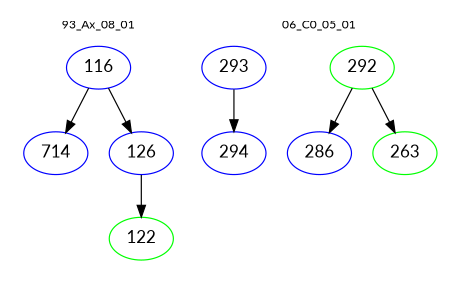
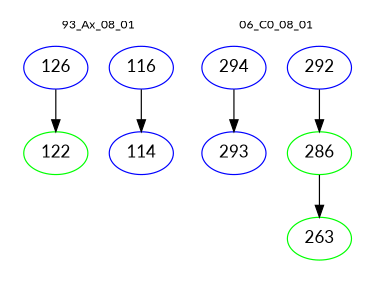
(319, 26) -> (277, 26)
(362, 68) -> (319, 68)
(117, 105) -> none
(234, 105) -> (234, 105)
(381, 105) -> (319, 190)
(56, 153) -> (141, 153)
(319, 153) -> (319, 153)
